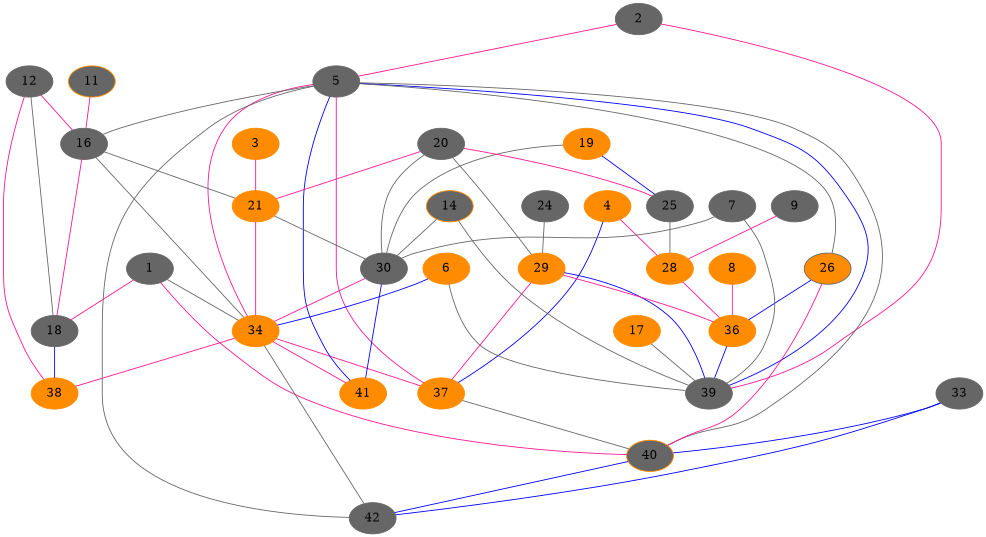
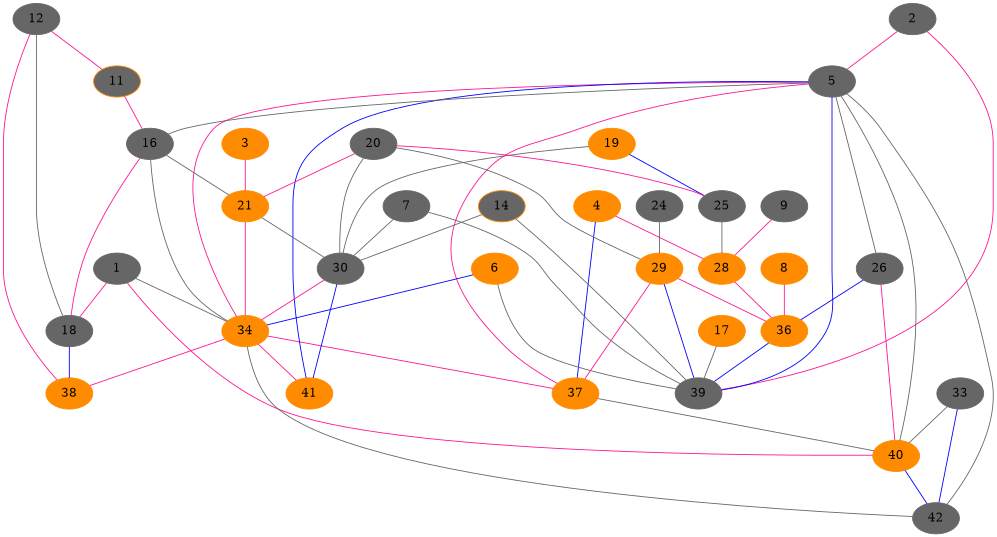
(57, 113) -> (77, 50)
(828, 269) -> (880, 269)
(808, 435) -> (928, 425)
(650, 456) -> (896, 456)
